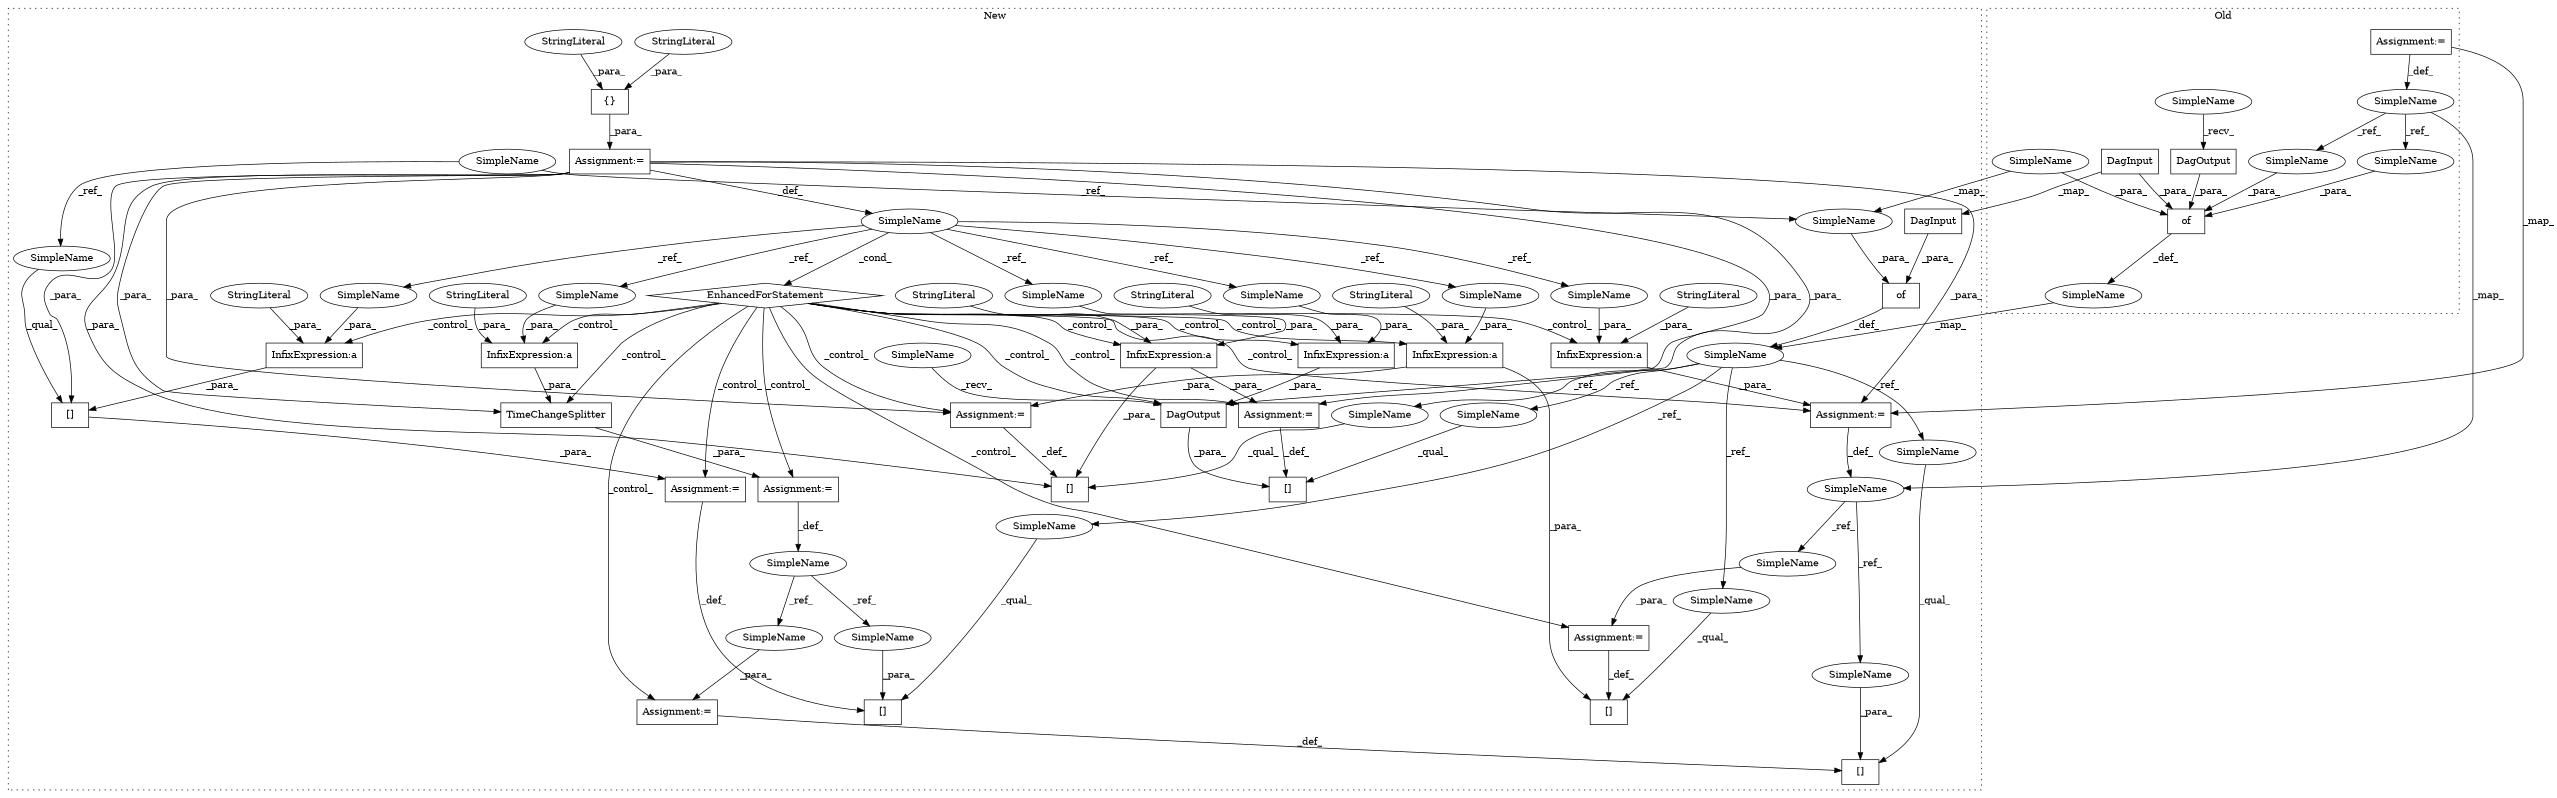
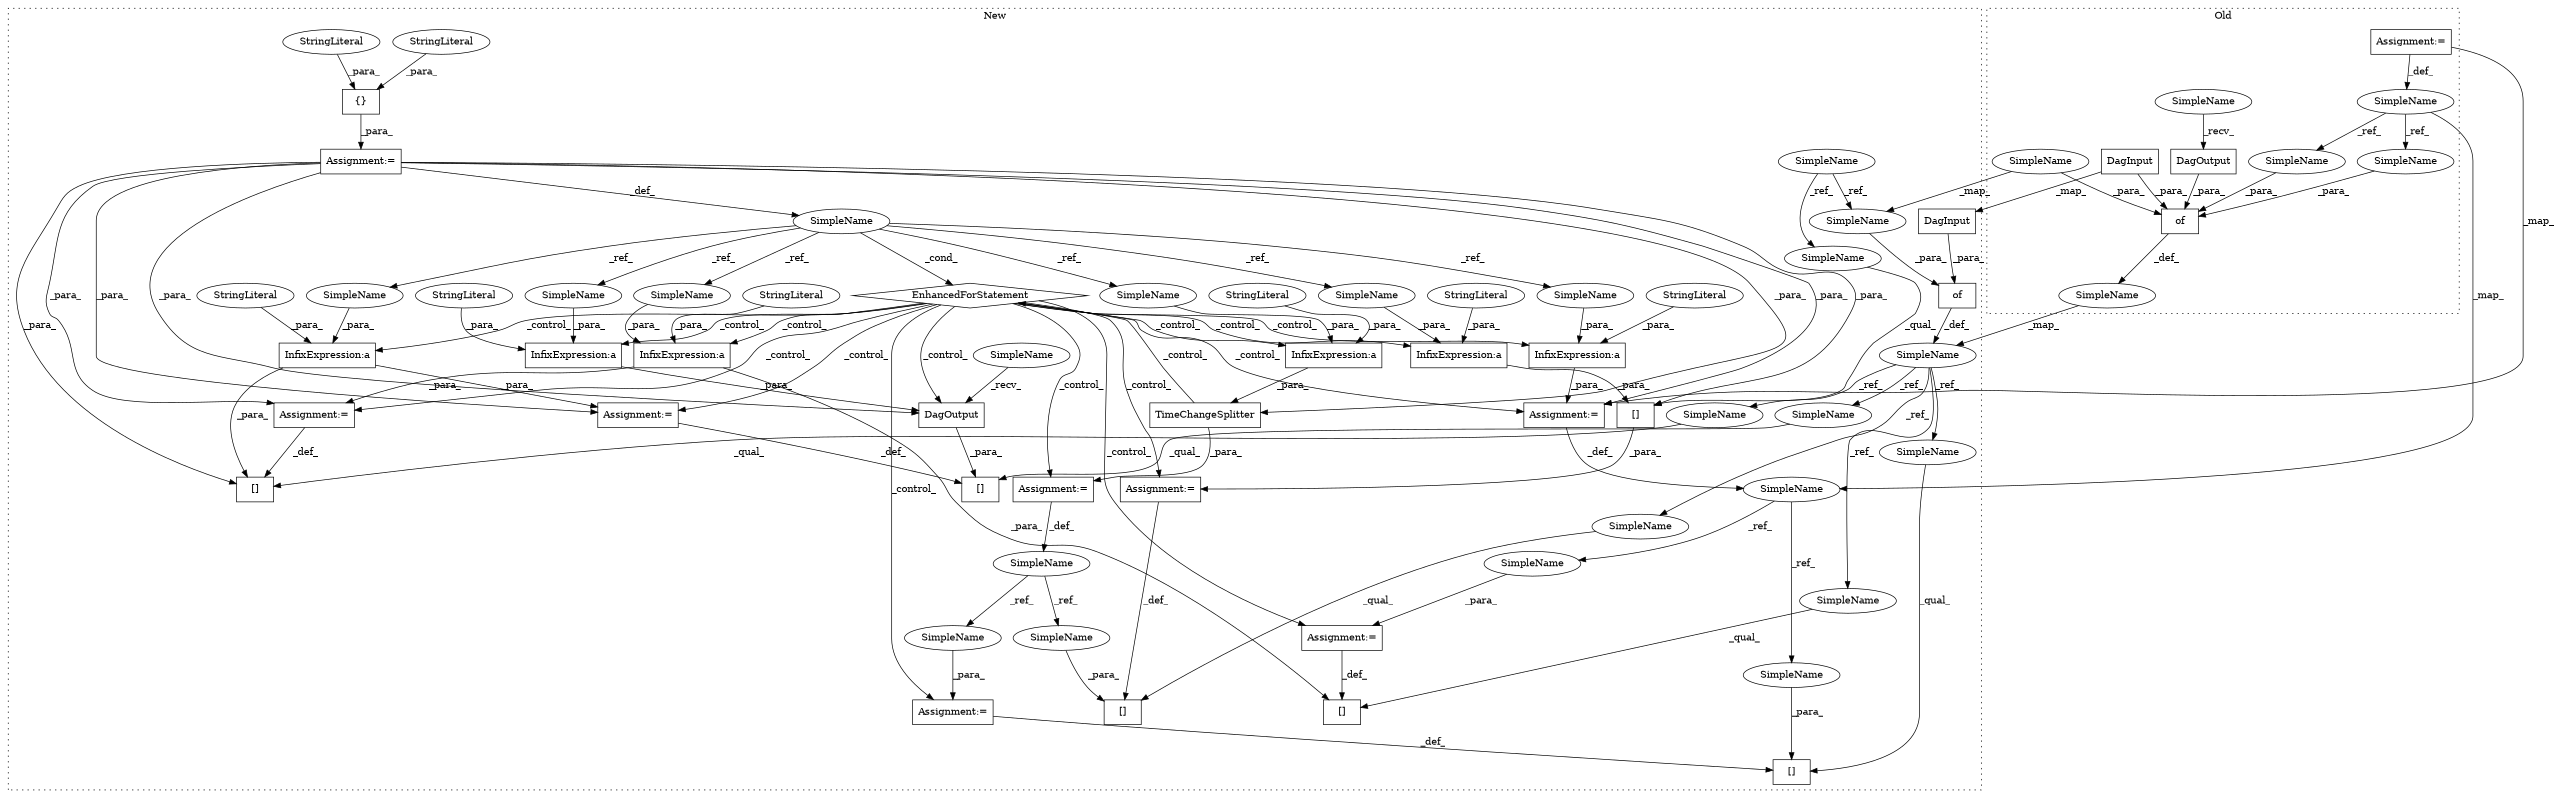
(635, 334) -> (1132, 326)
